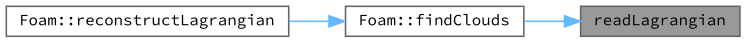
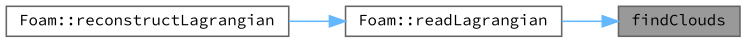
(435, 21) -> (454, 21)
(660, 21) -> (679, 21)
